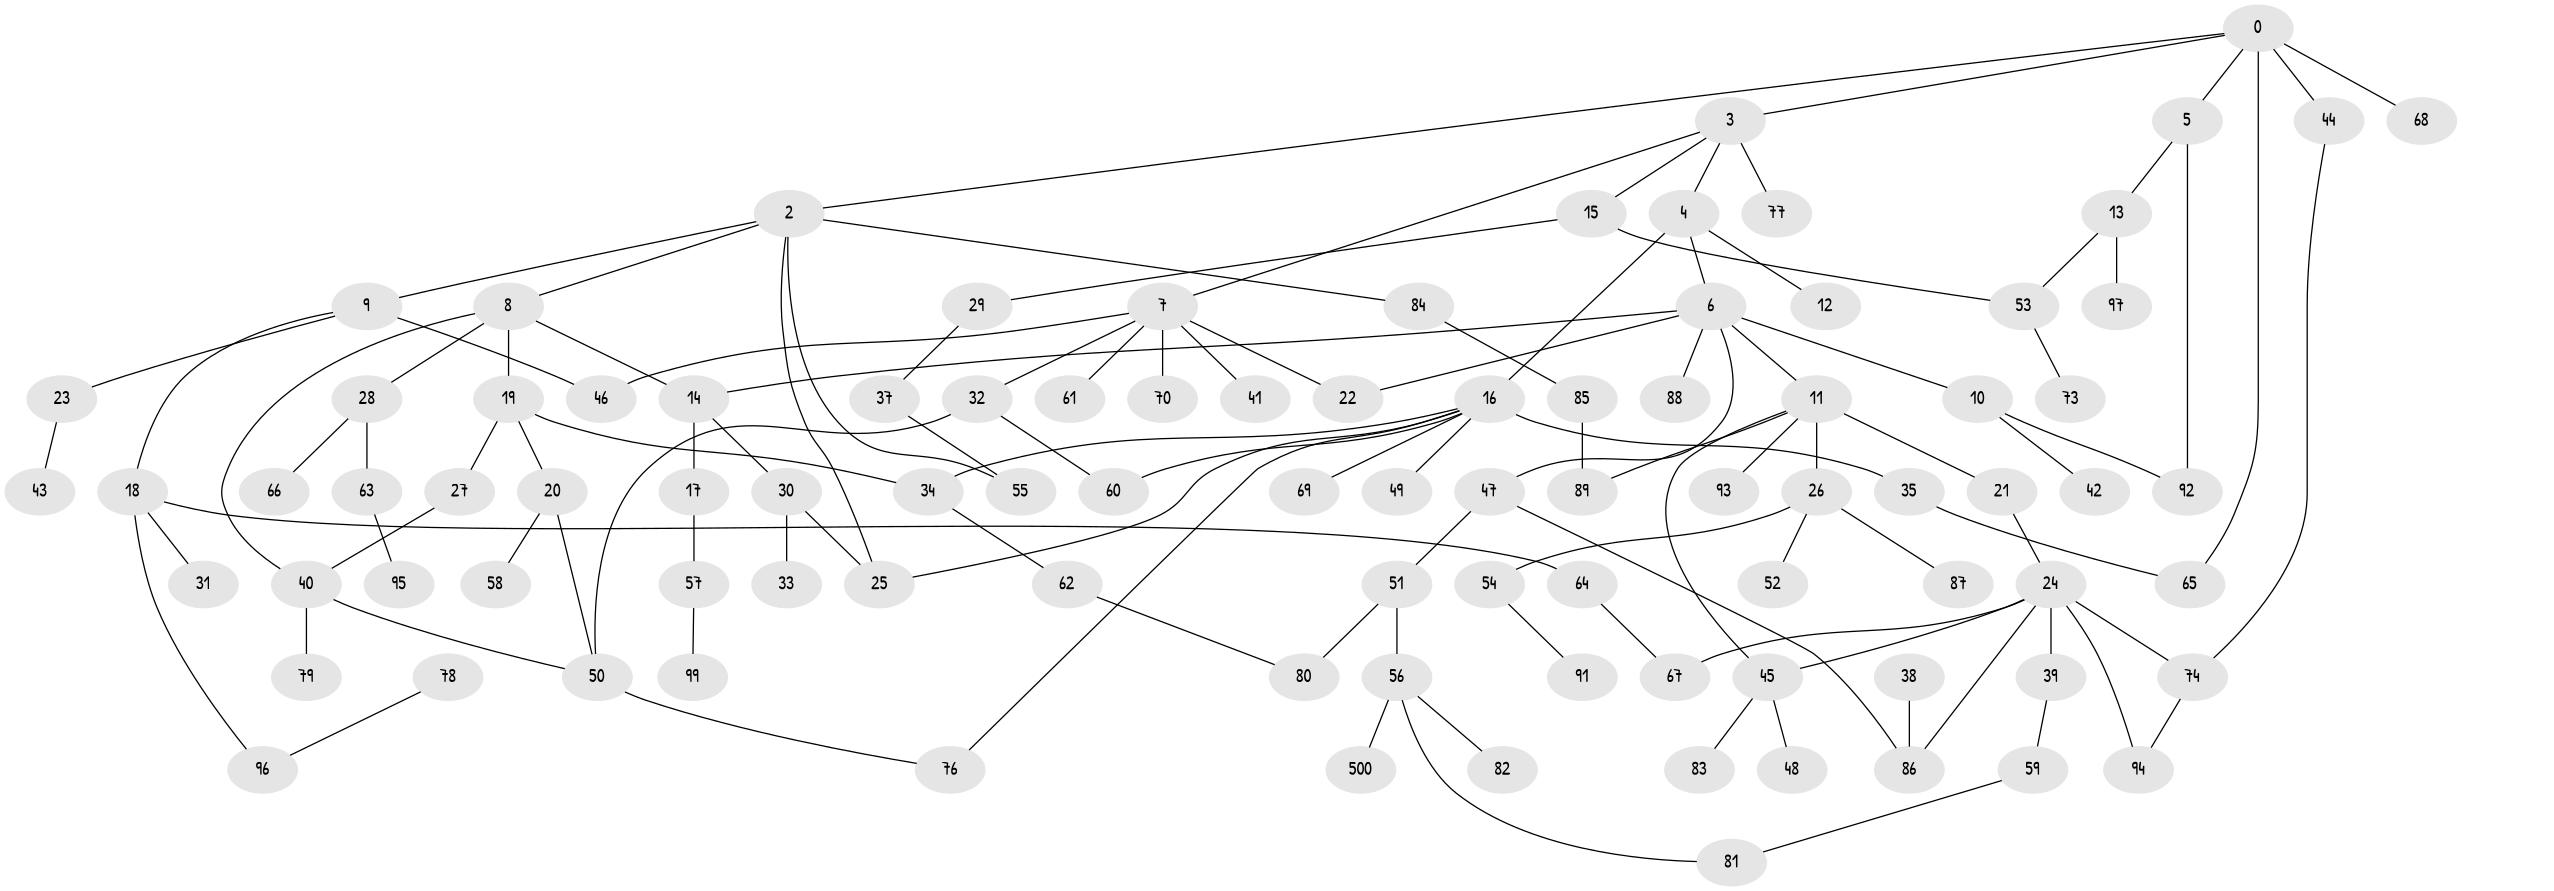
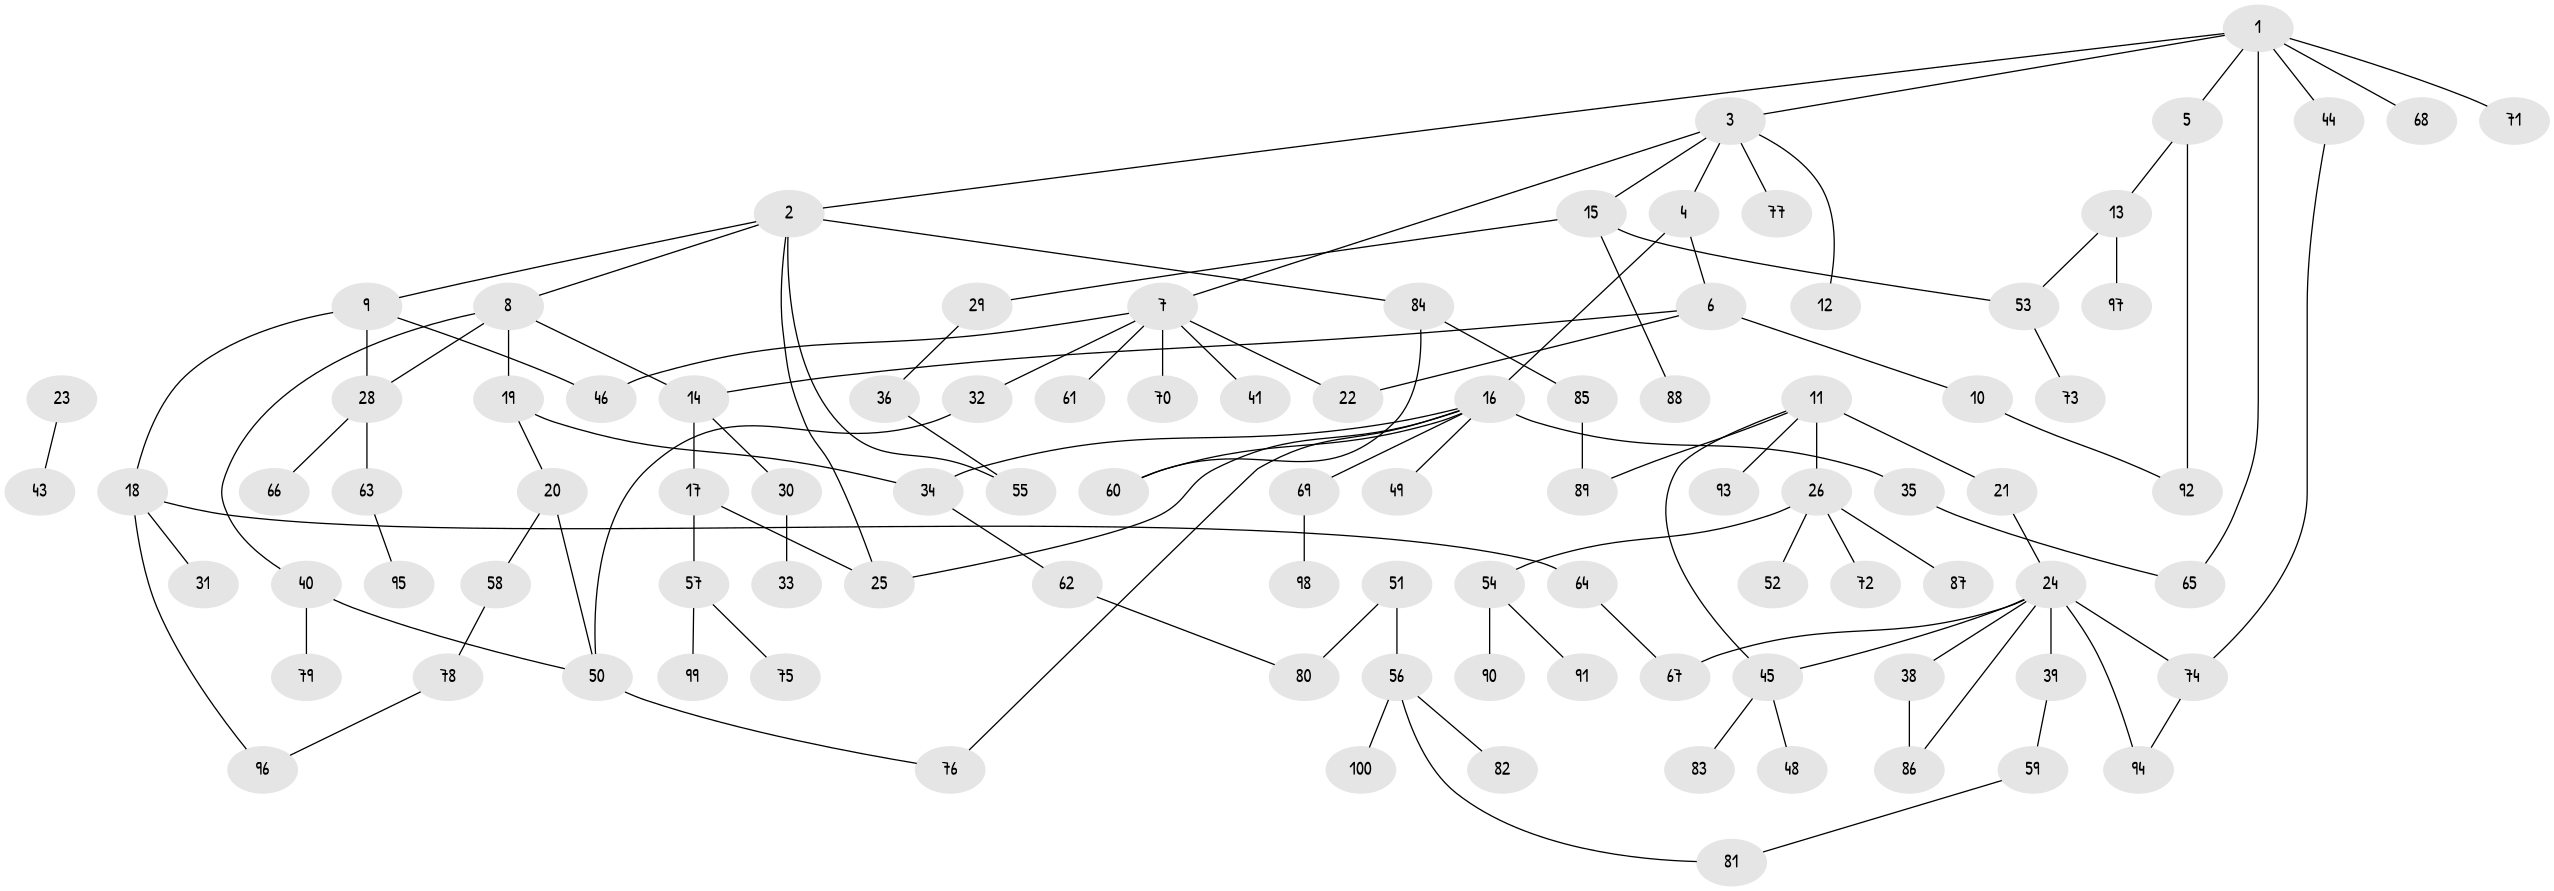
(2258, 28) -> (2258, 28)
none -> (2514, 121)
(1741, 251) -> (1825, 194)
(201, 353) -> (367, 356)
(1693, 353) -> (1633, 307)
(1764, 353) -> none
(885, 399) -> (885, 399)
(1043, 444) -> (1322, 460)
(460, 492) -> none
(1490, 492) -> none
(2095, 492) -> none
(833, 538) -> (796, 543)
none -> (1304, 585)
none -> (1866, 585)
none -> (472, 631)
none -> (1980, 631)
none -> (785, 677)
none -> (1490, 677)
(1361, 770) -> (1361, 770)
